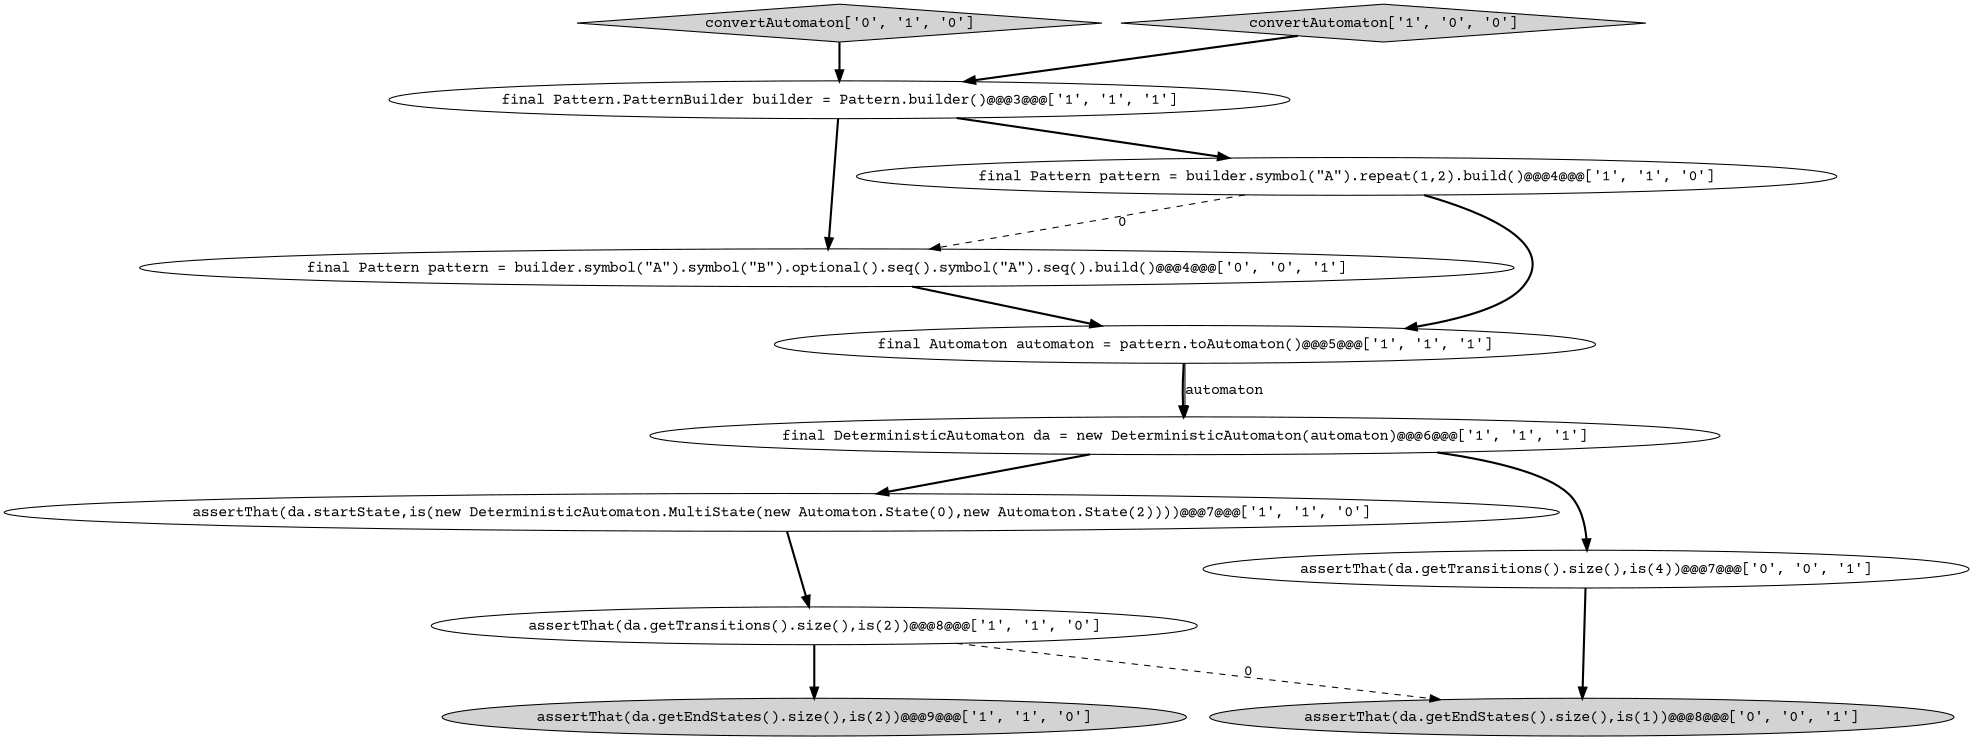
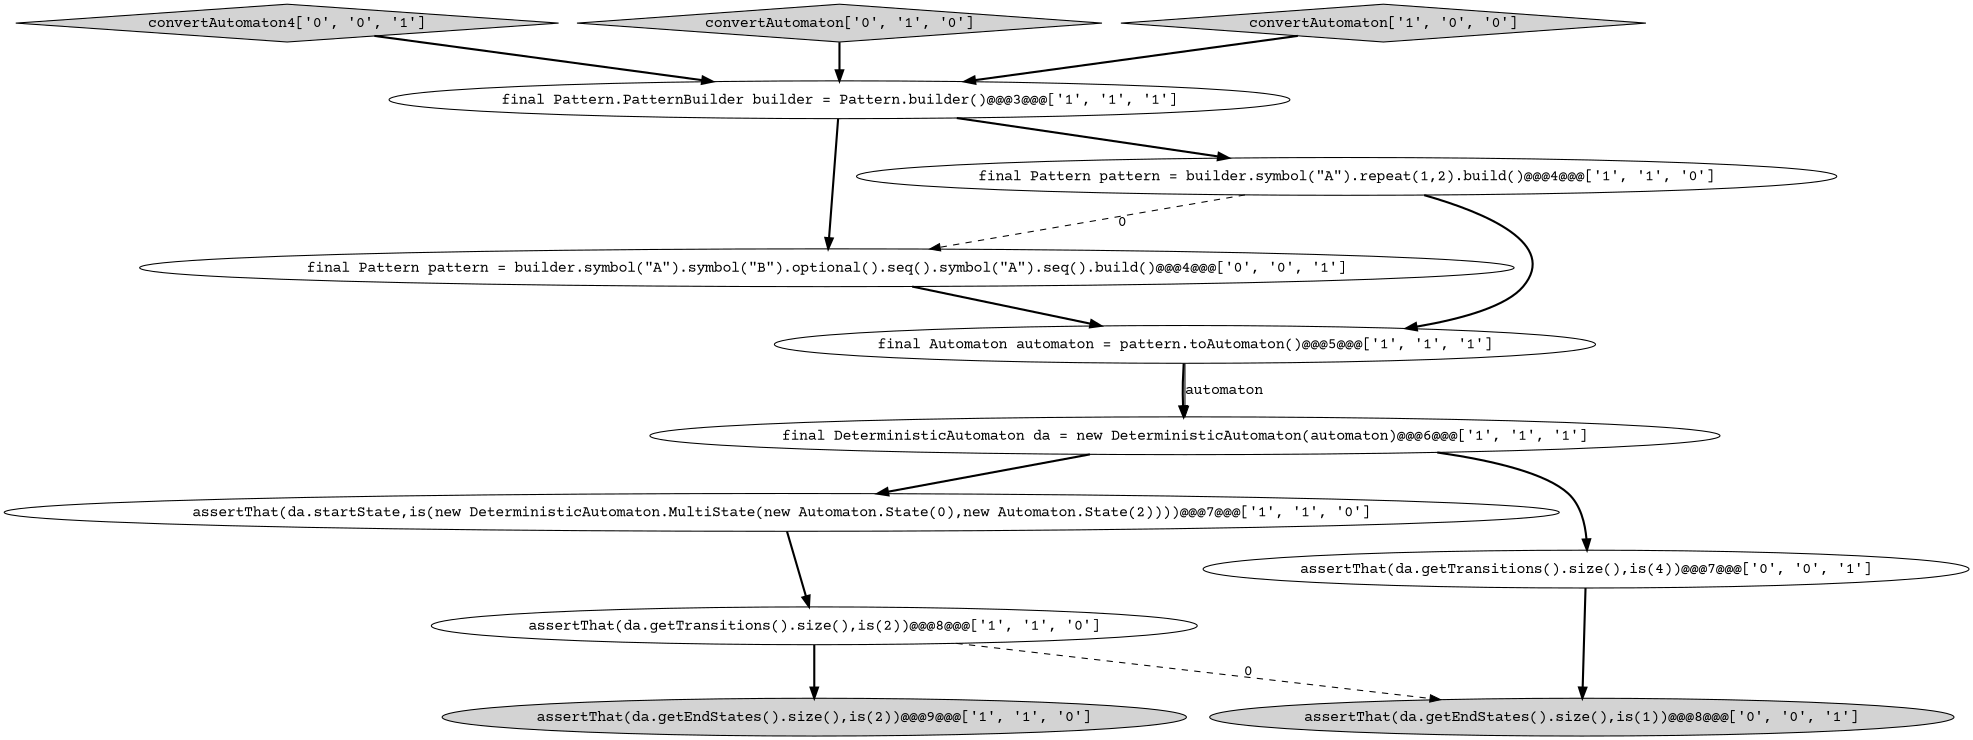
none -> (287, 23)
